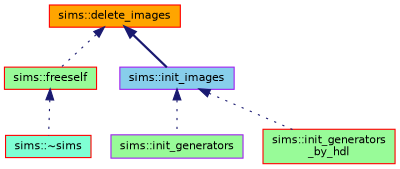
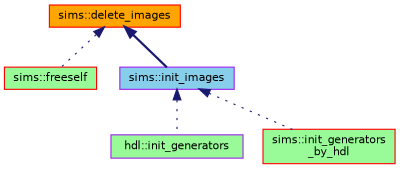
(48, 146) -> none
(177, 146) -> (177, 146)
